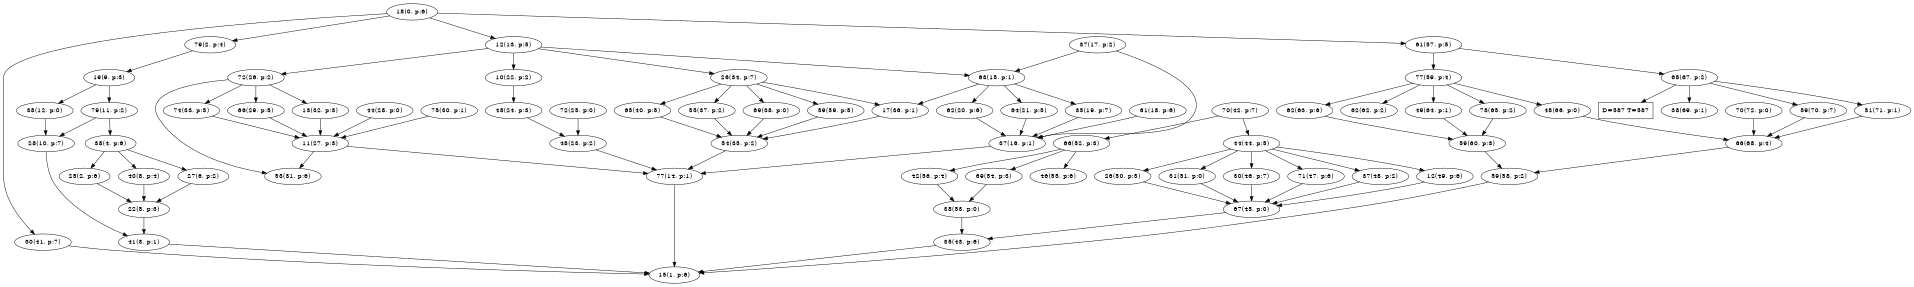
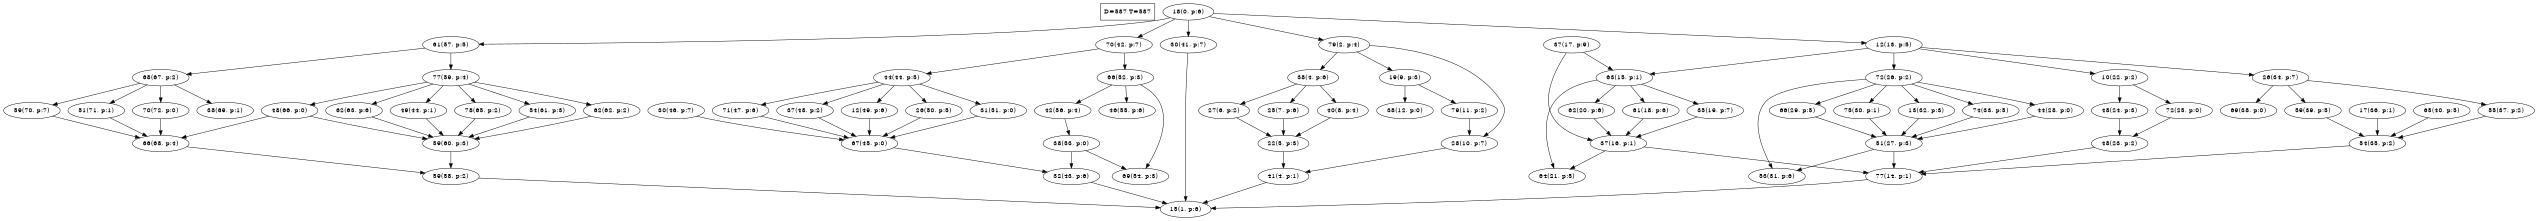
none -> (1158, 27)
(1098, 45) -> (1572, 45)
(819, 92) -> none
none -> (1974, 92)
(693, 93) -> none
(951, 93) -> (1636, 92)
(1661, 93) -> (161, 92)
none -> (1880, 93)
none -> (2150, 93)
none -> (547, 111)
(836, 111) -> (2313, 111)
(1433, 111) -> (418, 111)
(45, 125) -> (1460, 67)
(110, 125) -> (1330, 60)
(757, 125) -> none
(1024, 125) -> (1590, 159)
none -> (366, 128)
none -> (535, 128)
(320, 143) -> (1894, 143)
(1252, 158) -> none
(85, 176) -> (1283, 111)
(979, 191) -> (1104, 159)
(144, 242) -> (1283, 176)
(962, 242) -> (1071, 176)
